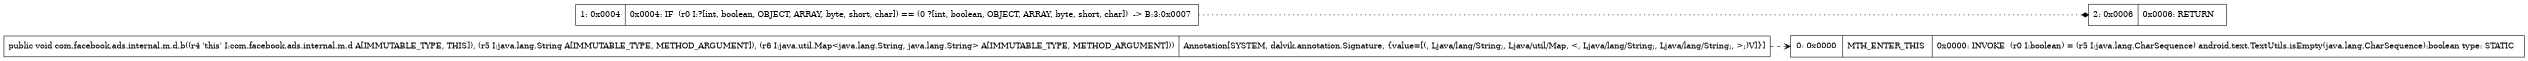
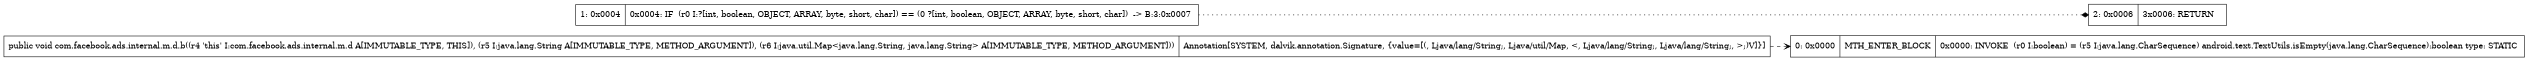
(2182, 15) -> (2182, 15)
(1886, 46) -> (1888, 46)
